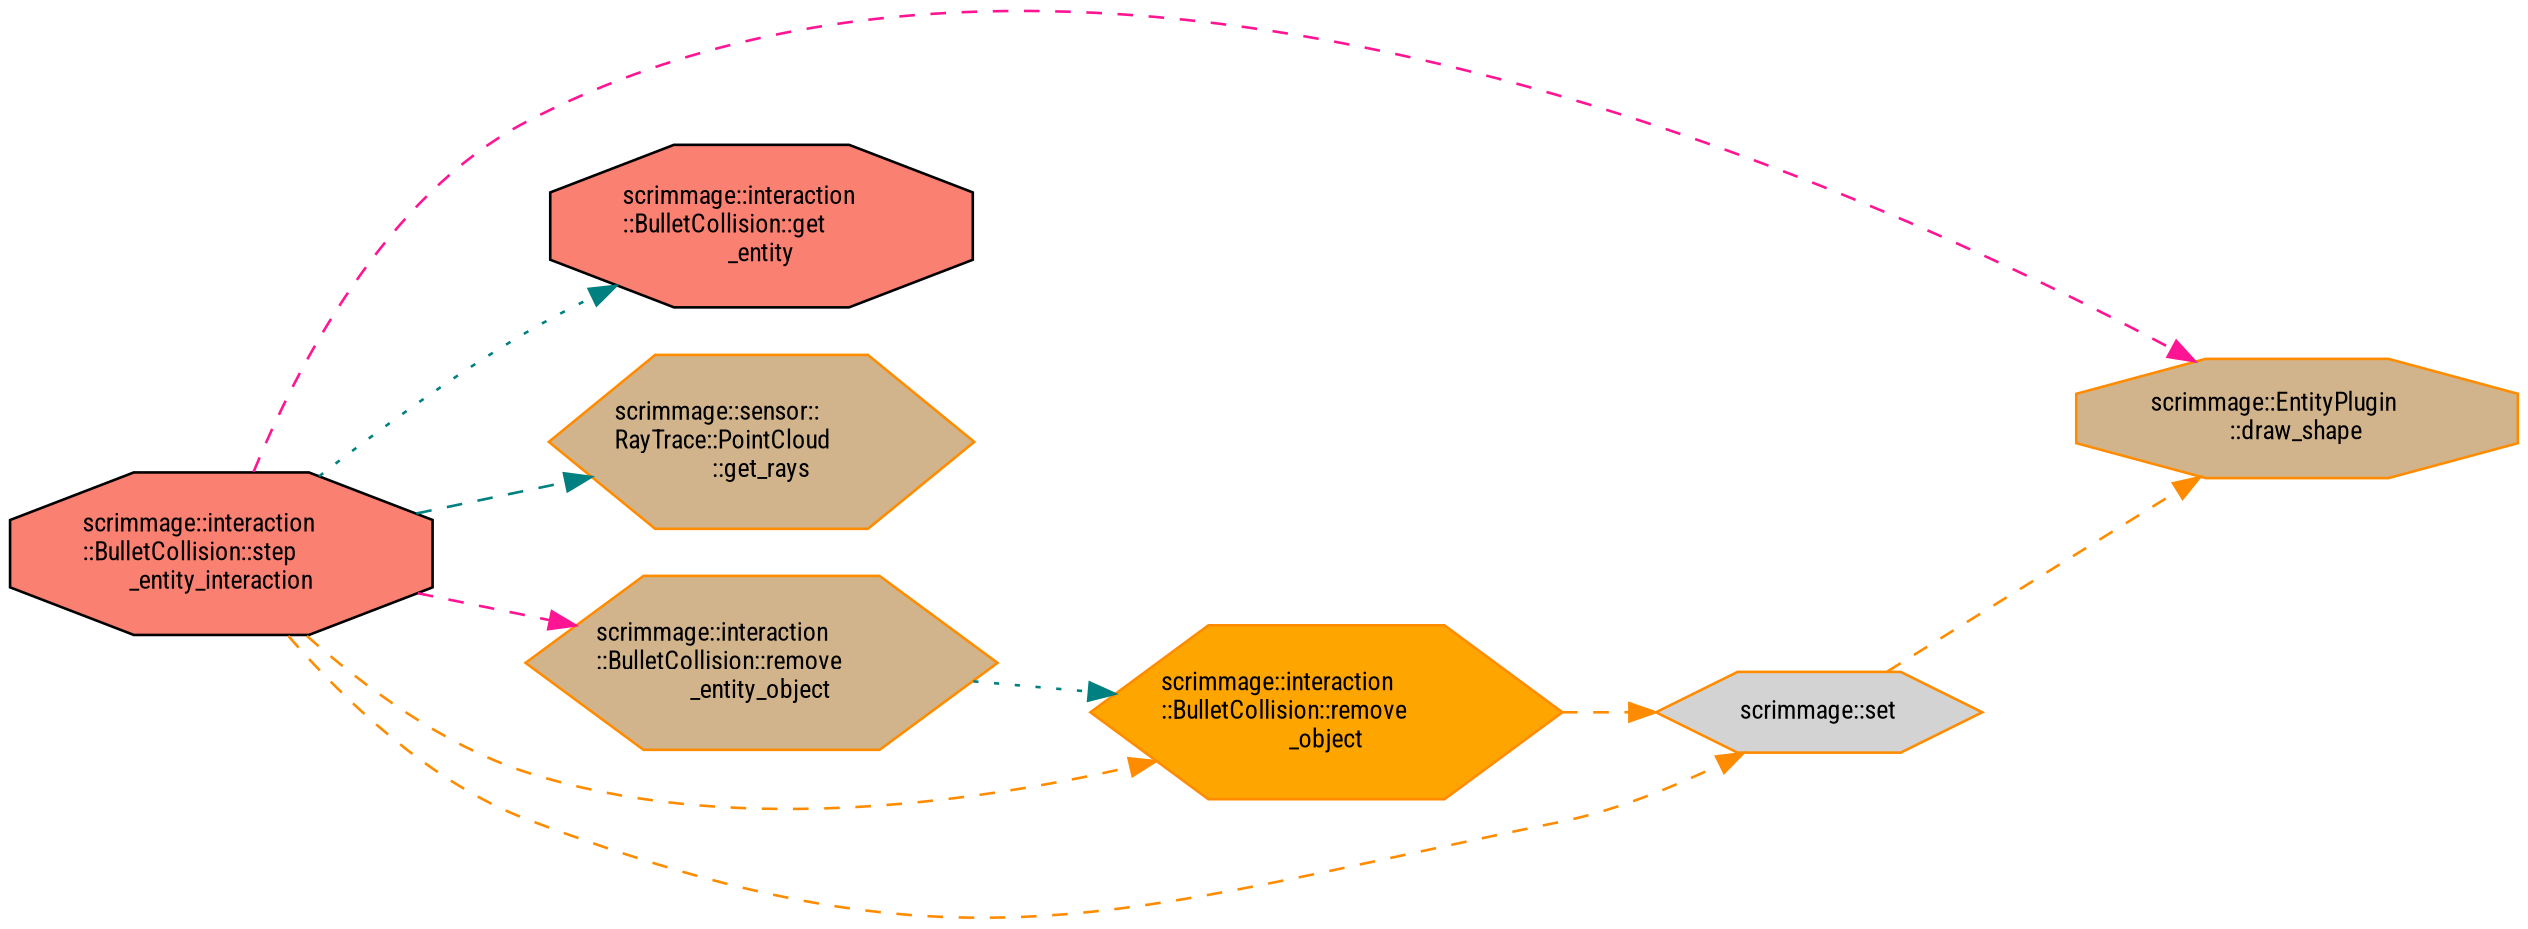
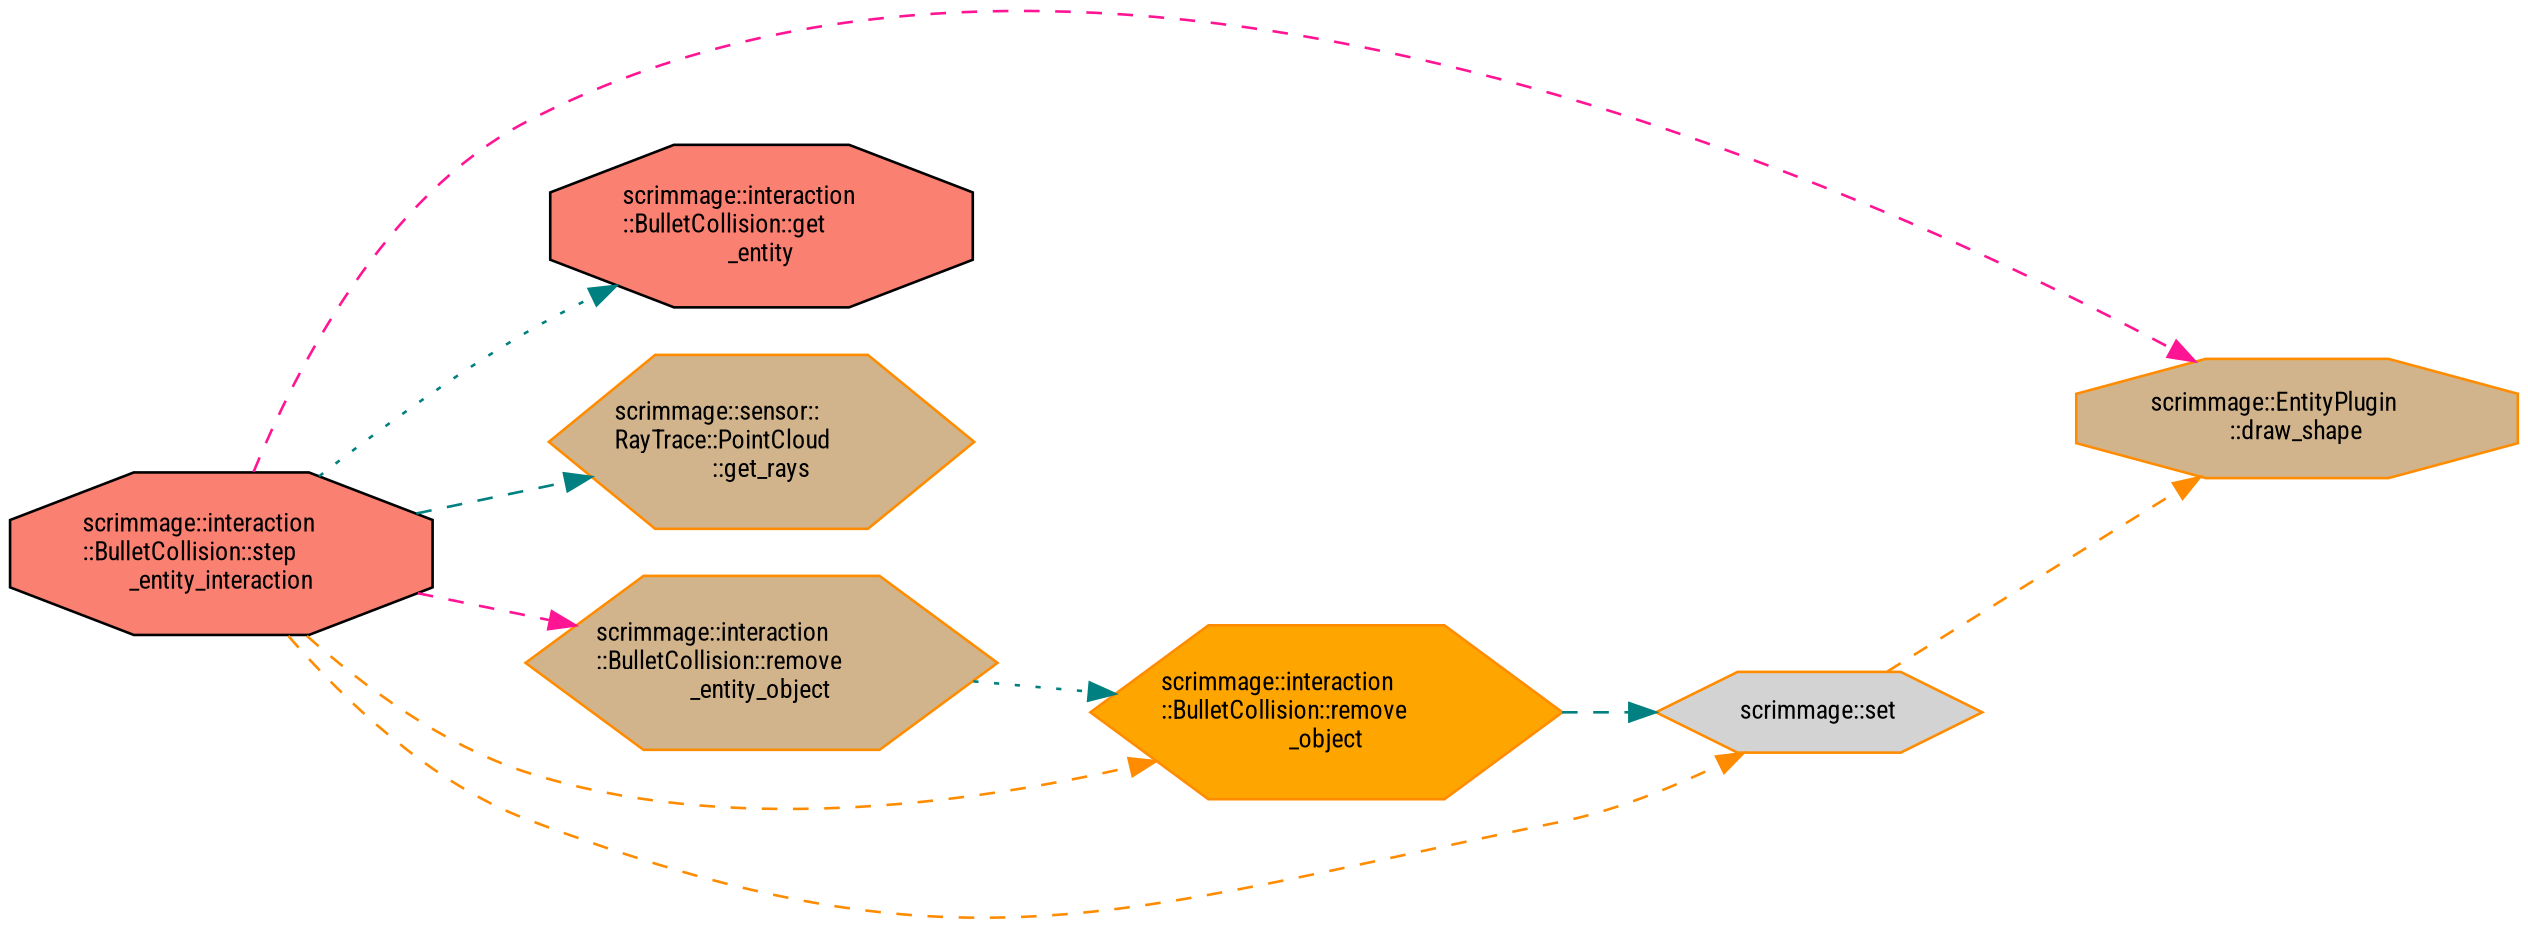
(1596, 712) -> (1596, 712)
